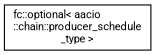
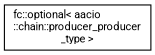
(78, 28) -> (78, 28)
